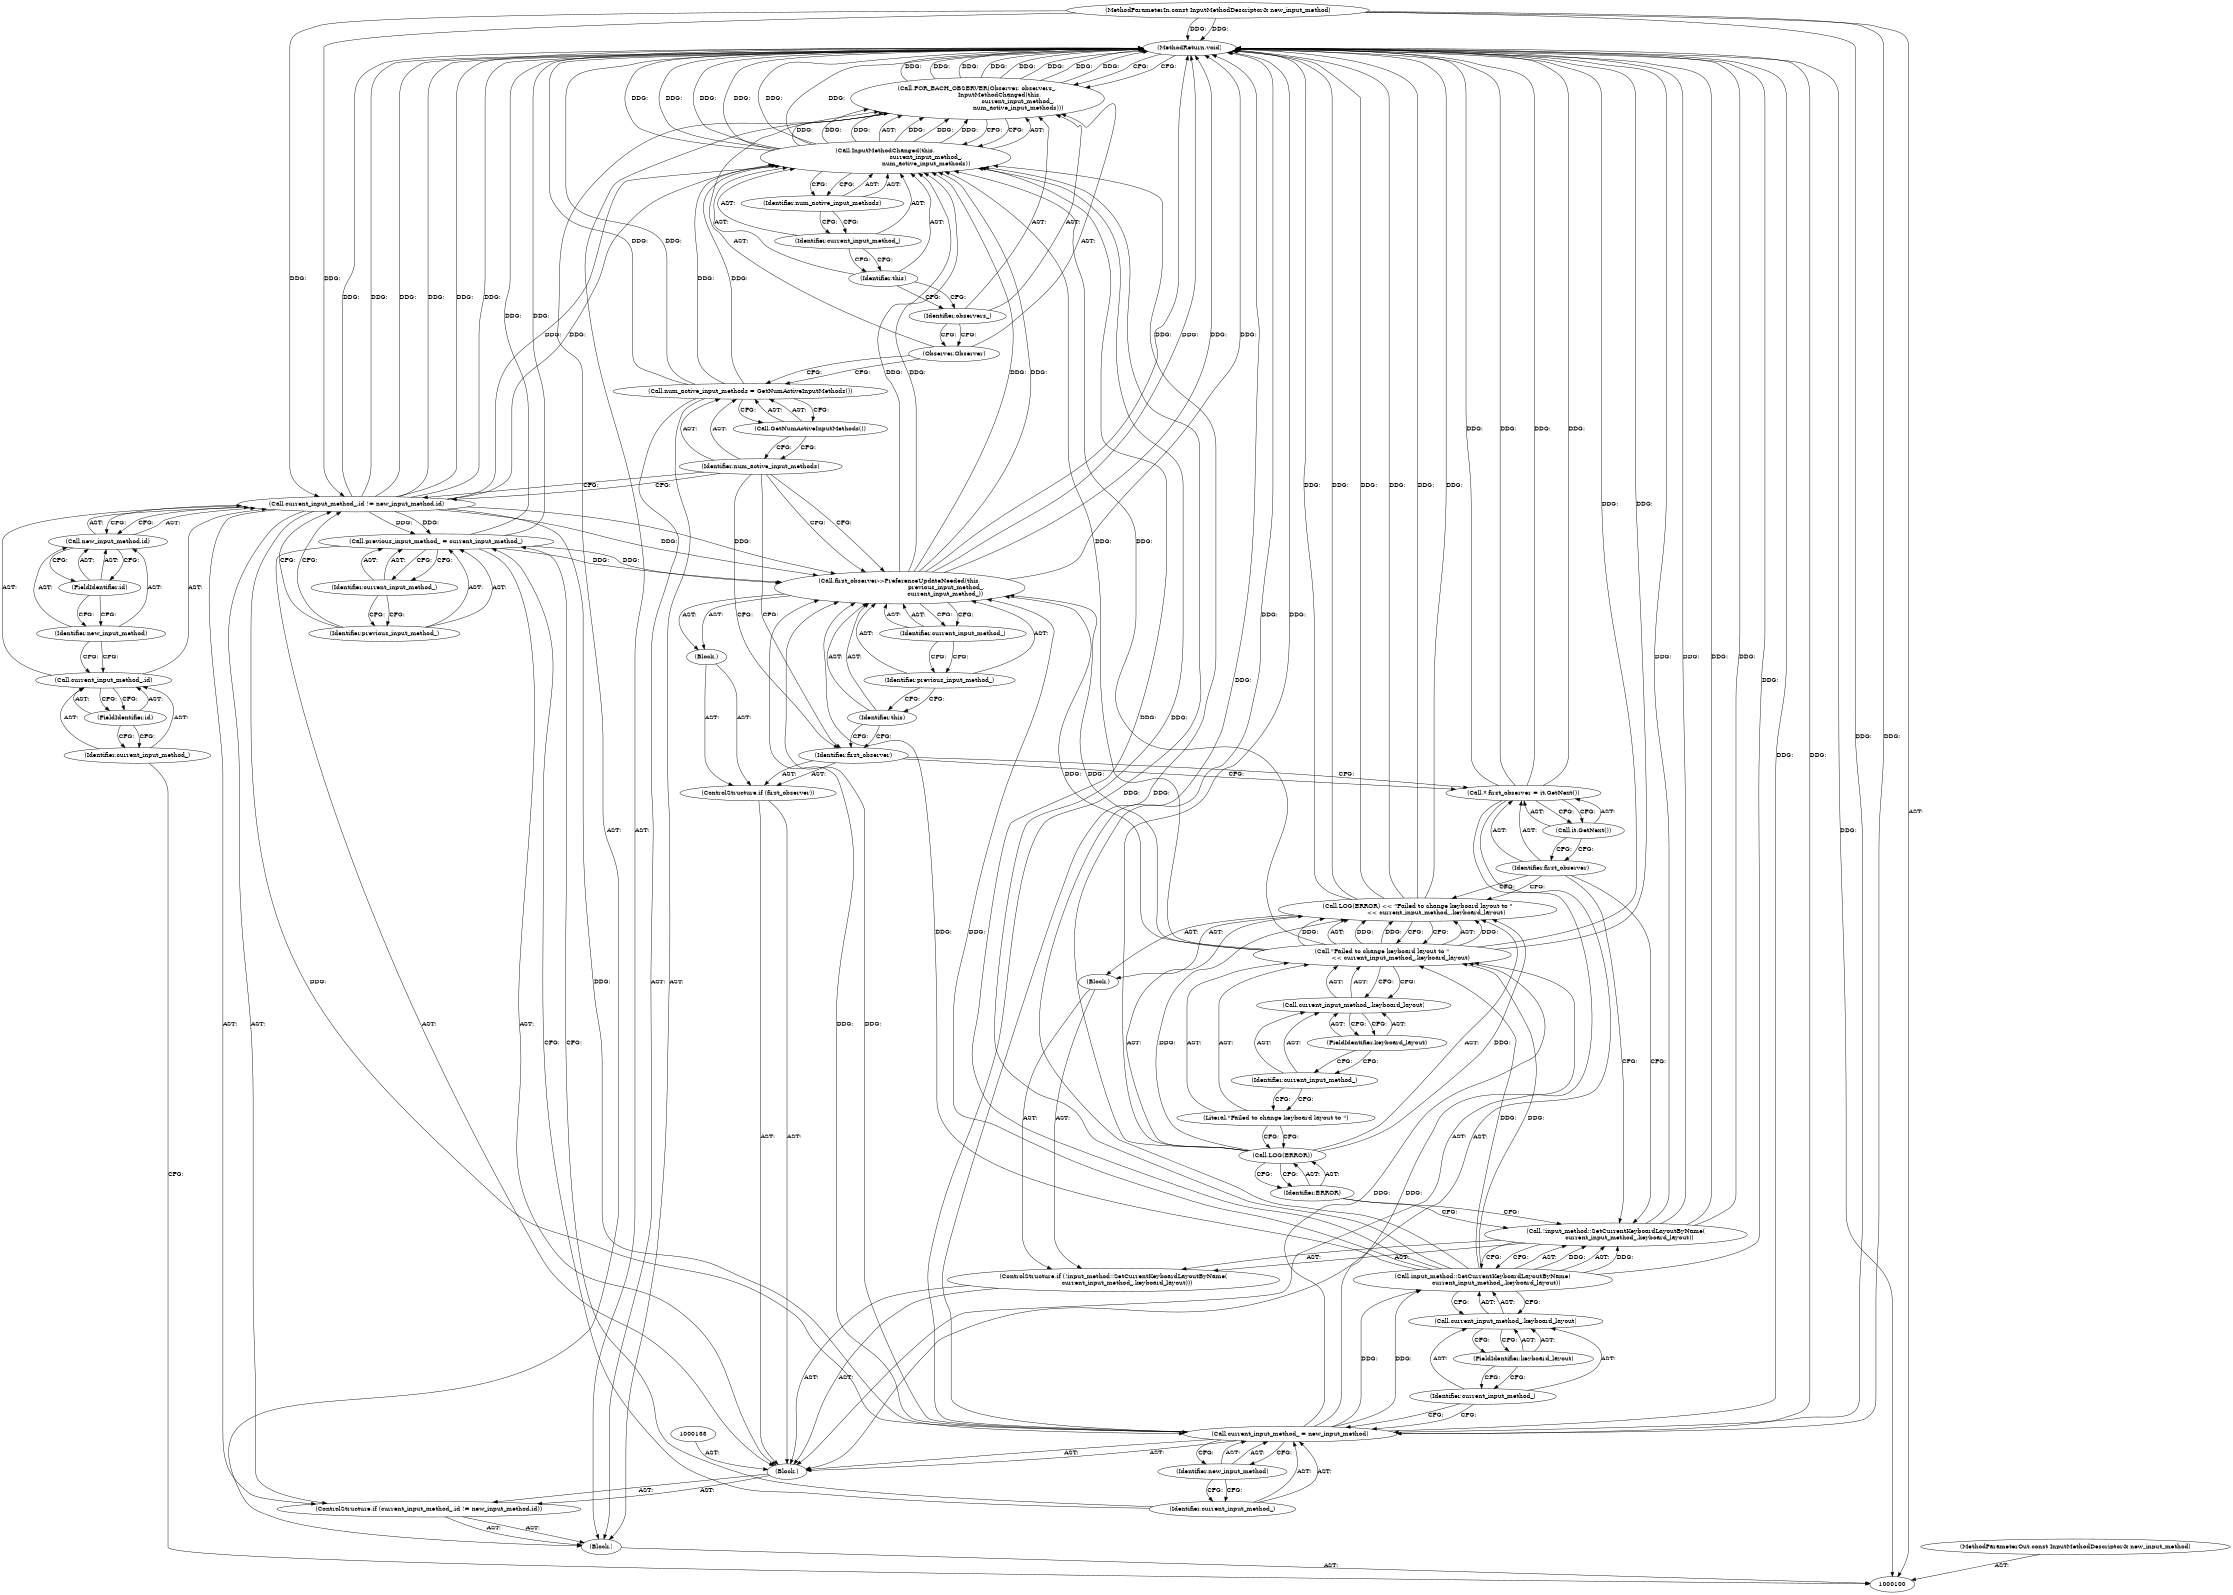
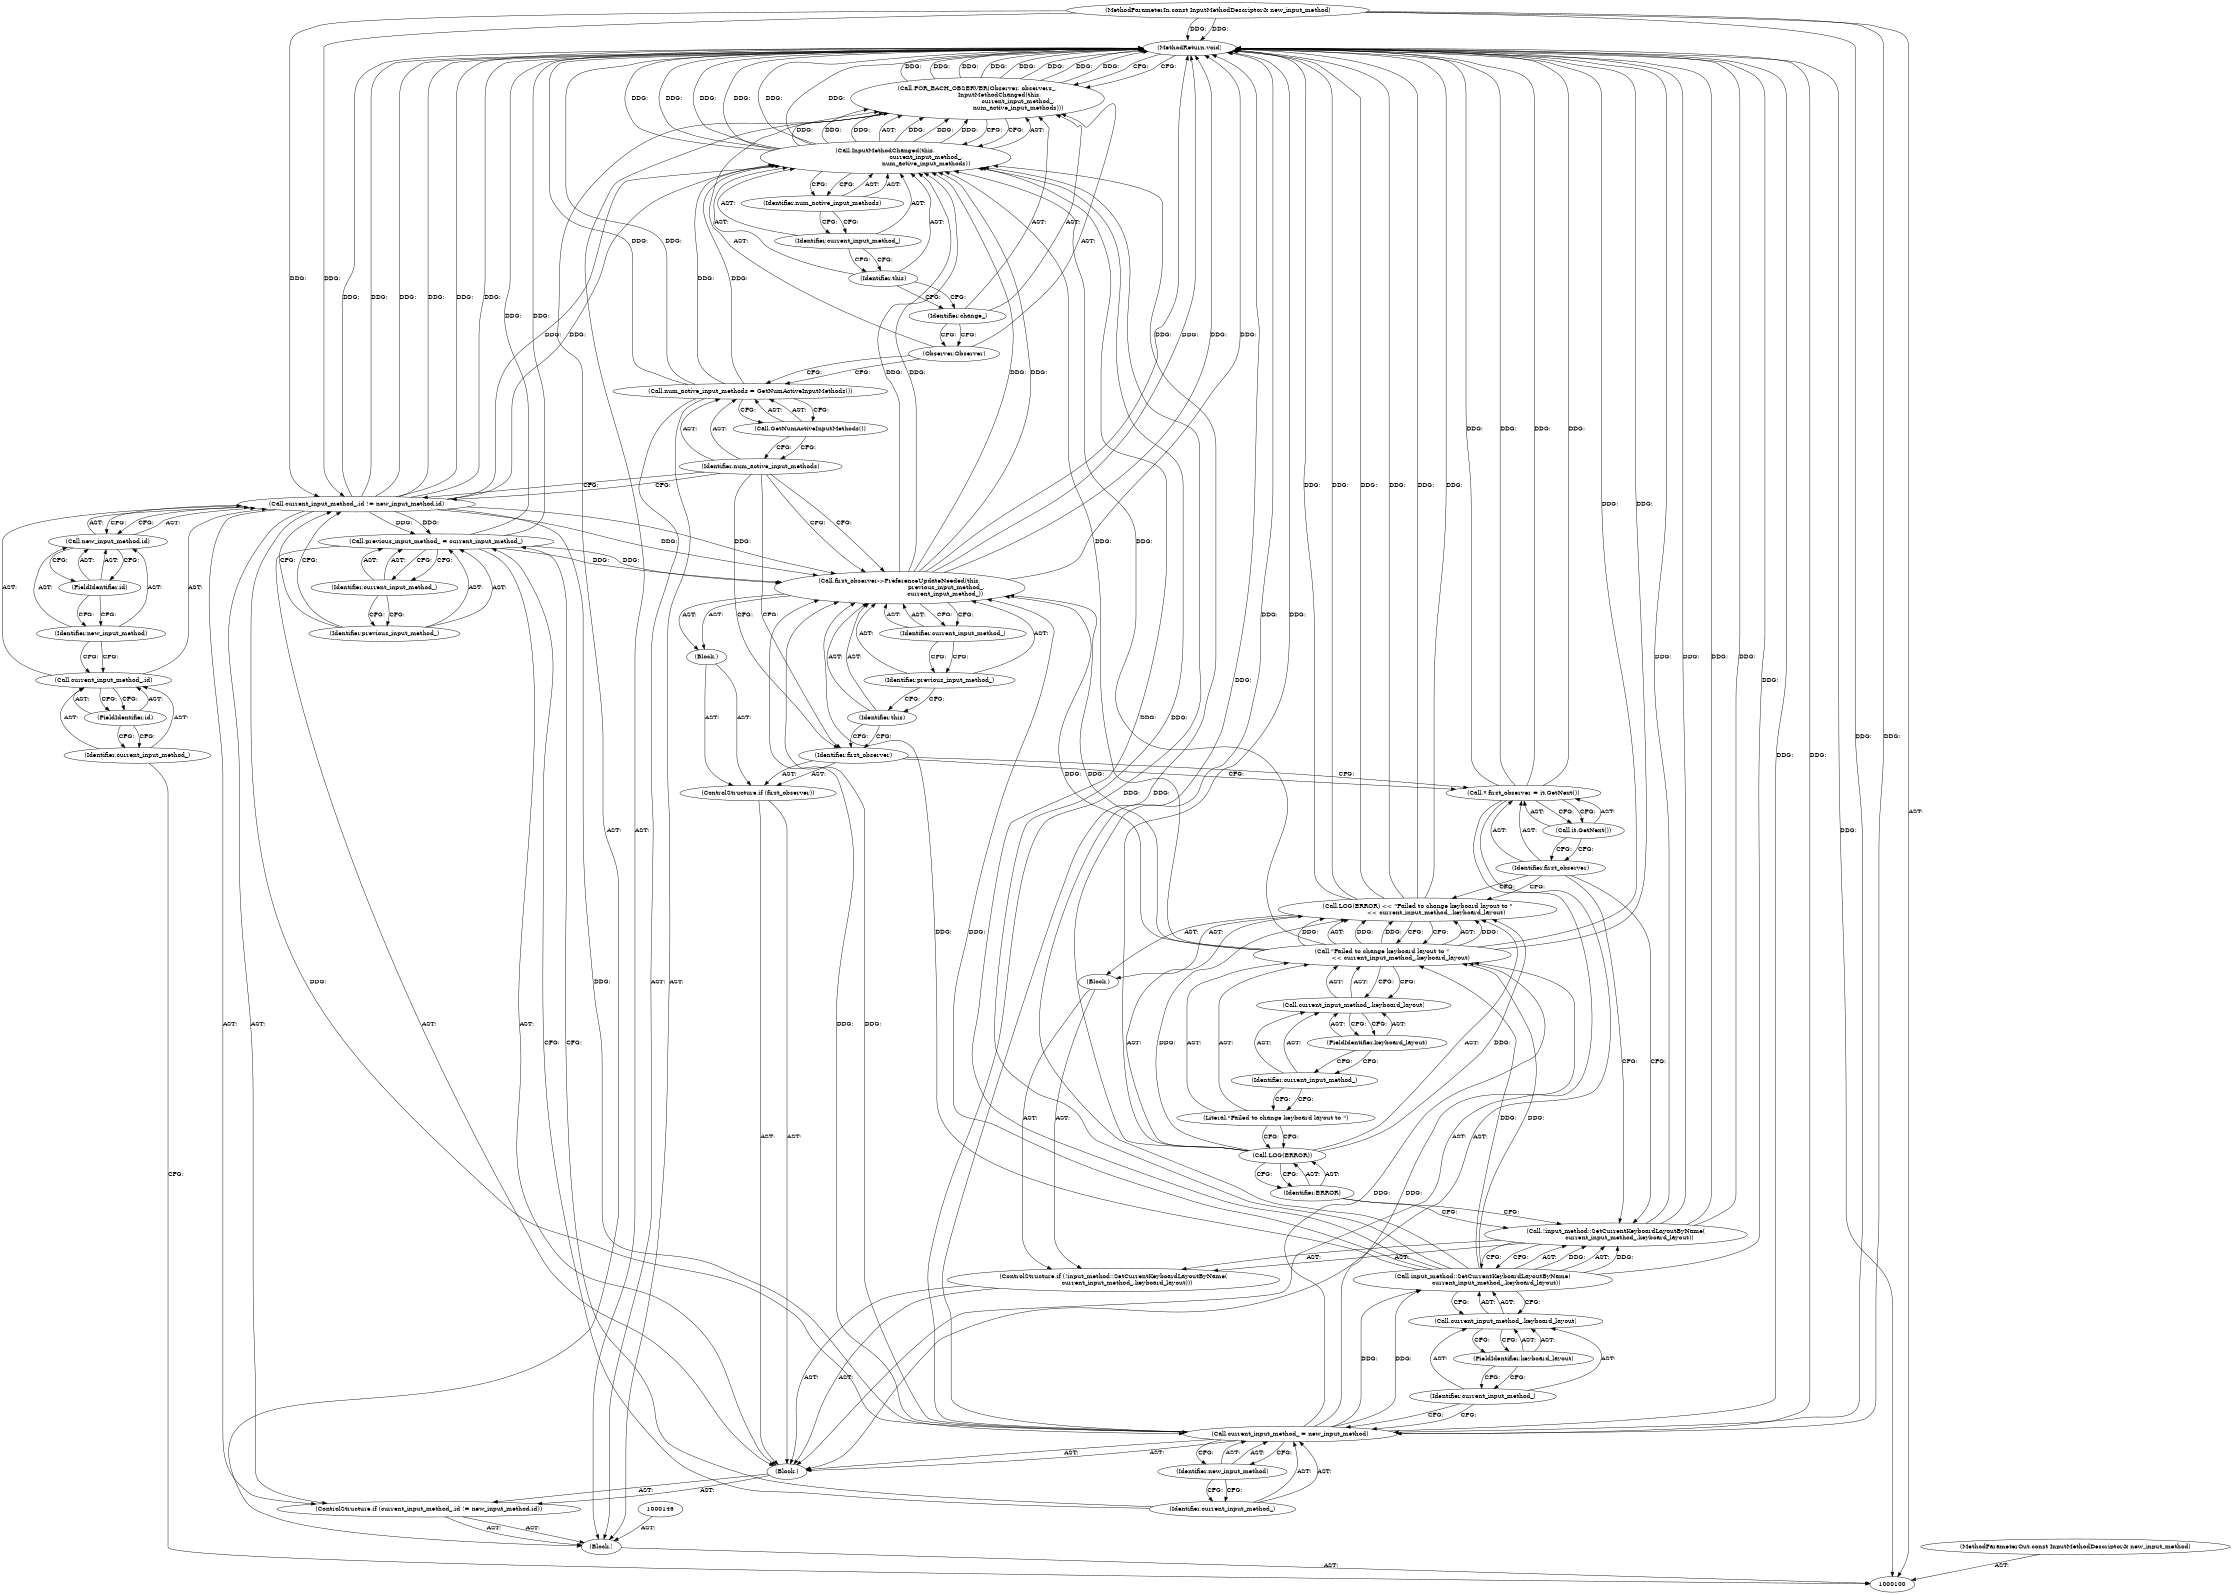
(958, 316) -> (958, 316)
(693, 1434) -> none
none -> (660, 1509)
